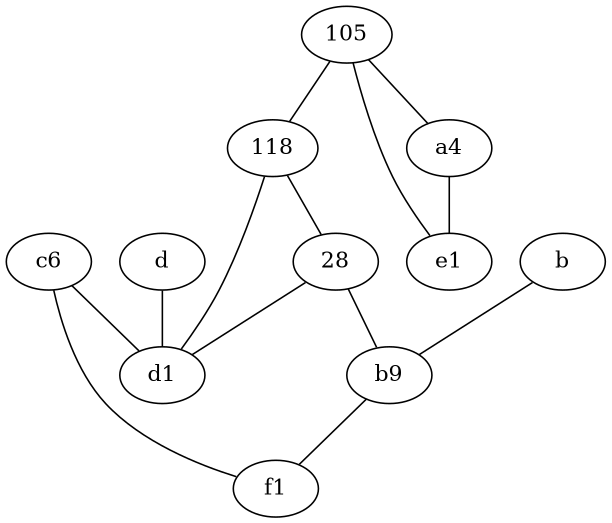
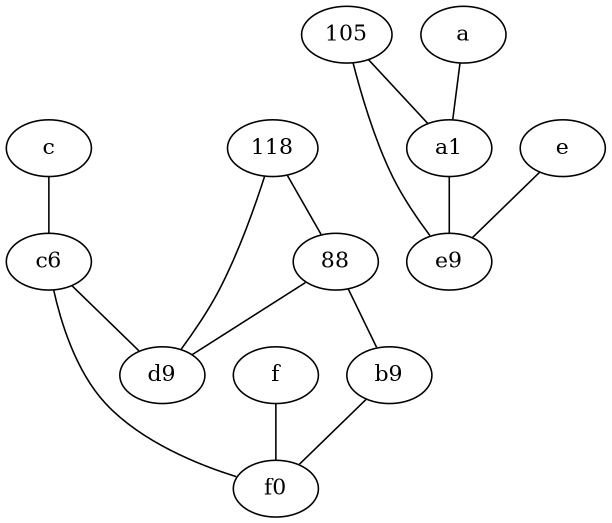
none -> (463, 35)
(310, 91) -> none
none -> (49, 148)
(449, 148) -> (449, 148)
none -> (563, 148)
(162, 262) -> none
(336, 262) -> (336, 262)
(449, 262) -> (449, 262)
(563, 262) -> none
(162, 375) -> (162, 375)
none -> (276, 375)
(276, 489) -> (276, 489)
